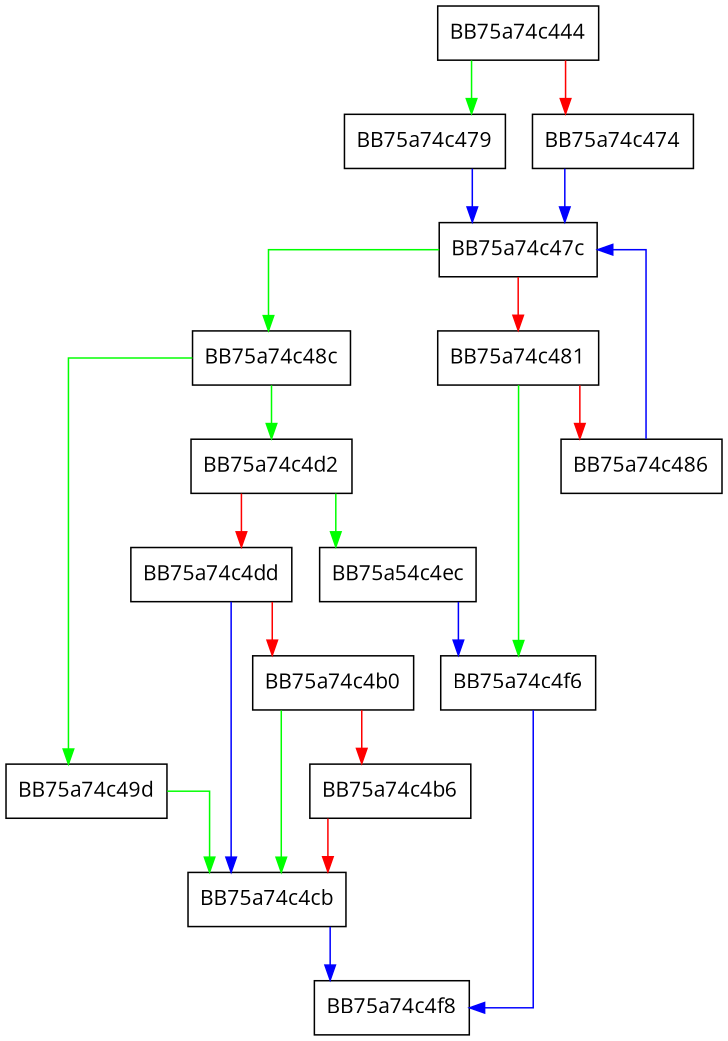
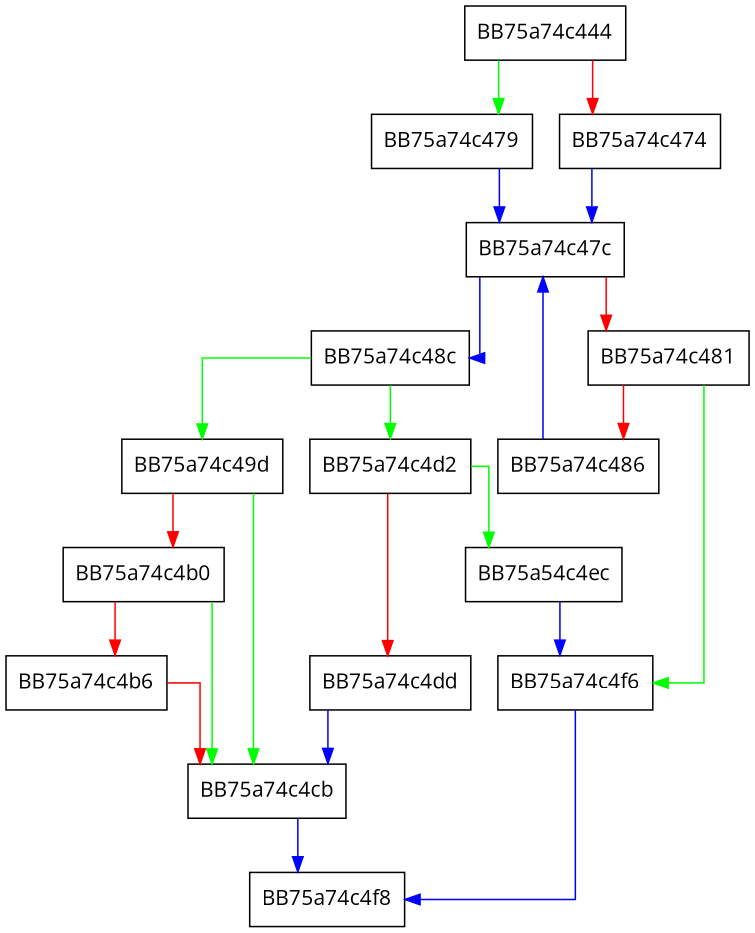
(321, 250) -> (480, 318)
(272, 621) -> (173, 513)
